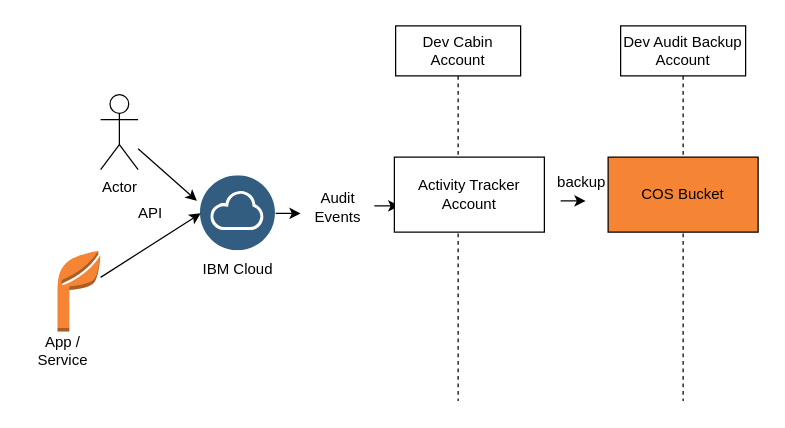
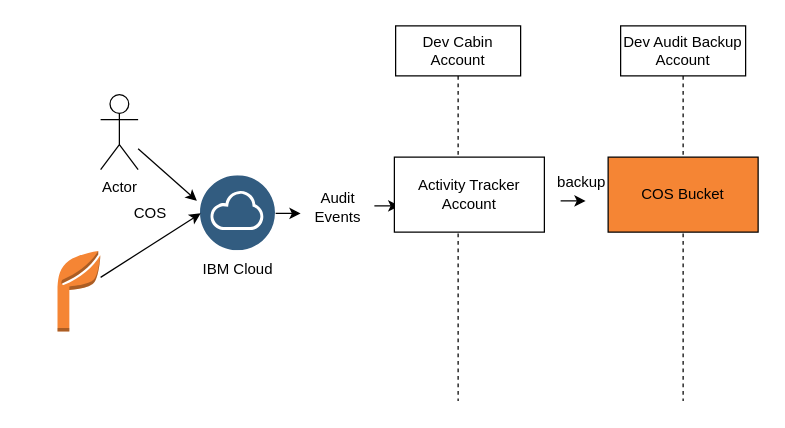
(151, 213) -> (151, 213)
(63, 351) -> none
